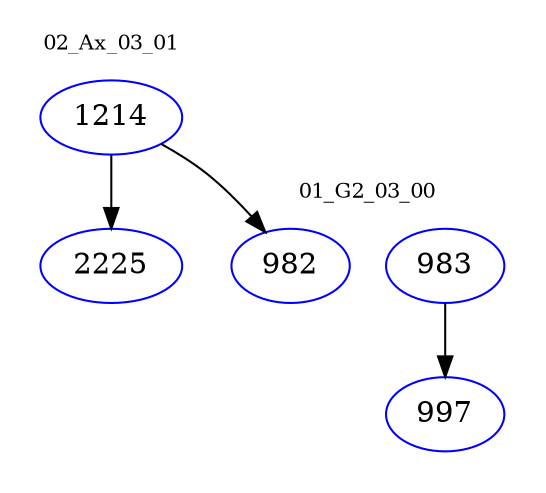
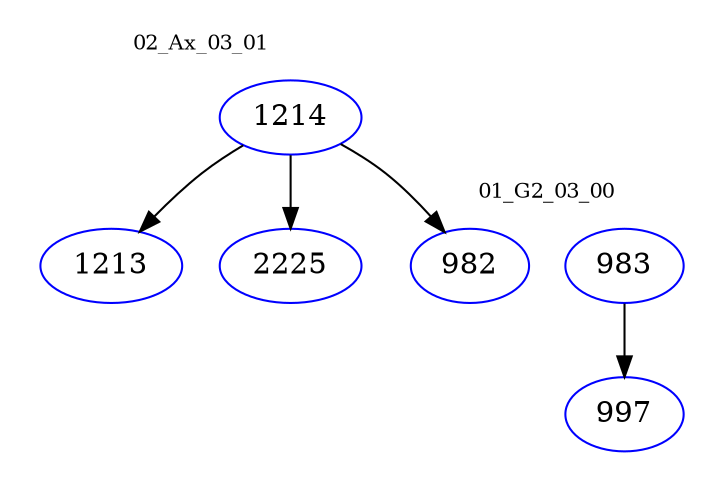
none -> (111, 266)
